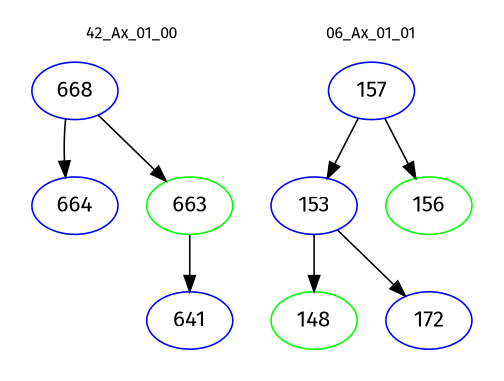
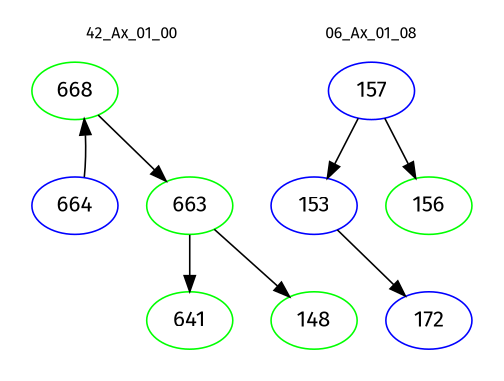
(372, 34) -> (372, 34)
(75, 91) -> (75, 91)
(64, 140) -> (86, 156)
(314, 255) -> (235, 248)
(190, 320) -> (190, 320)
